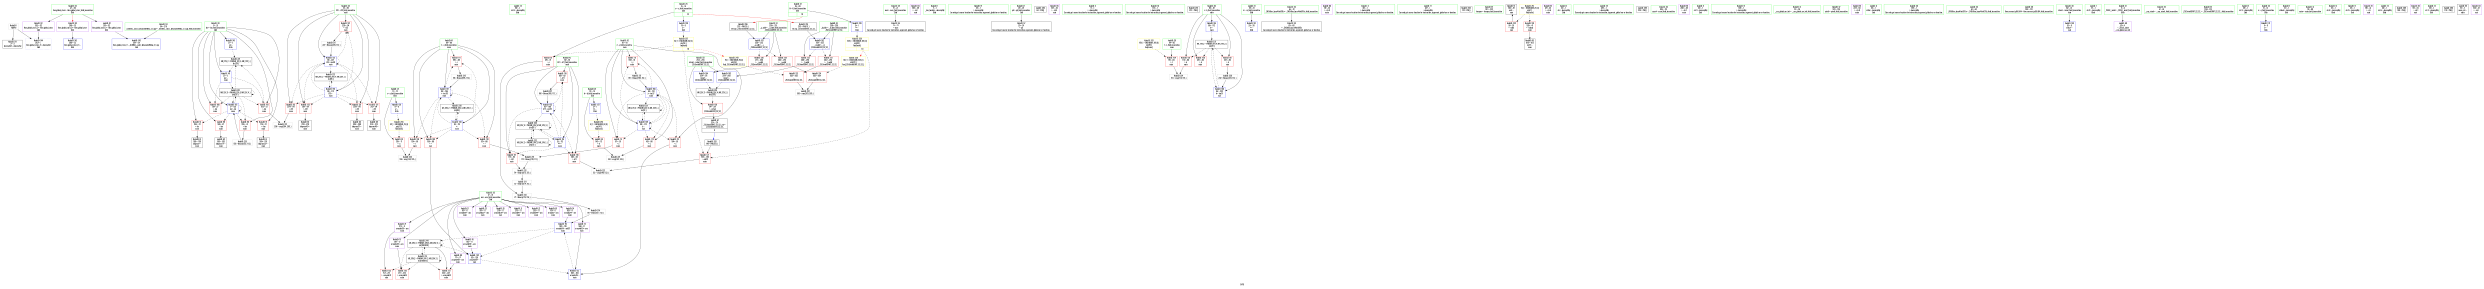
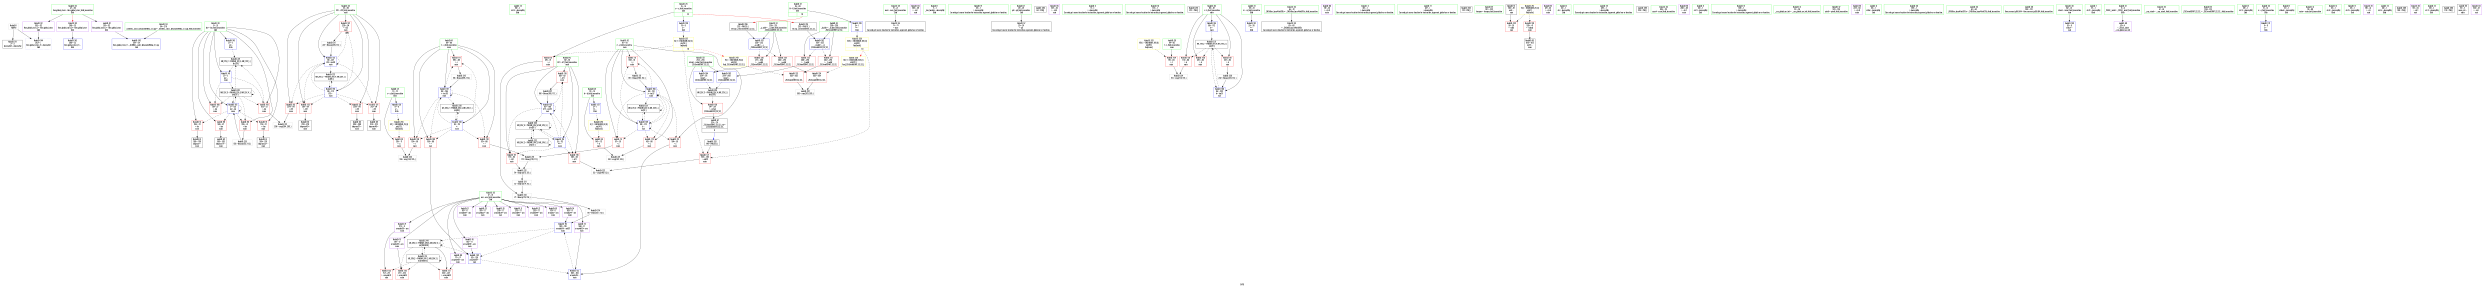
(1512, 19) -> (1510, 17)
(352, 79) -> none
